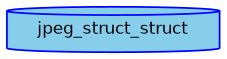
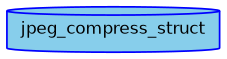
(113, 30) -> (113, 30)
